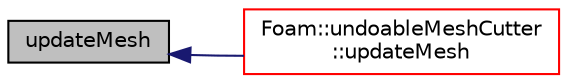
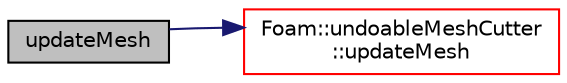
(217, 56) -> (196, 28)
